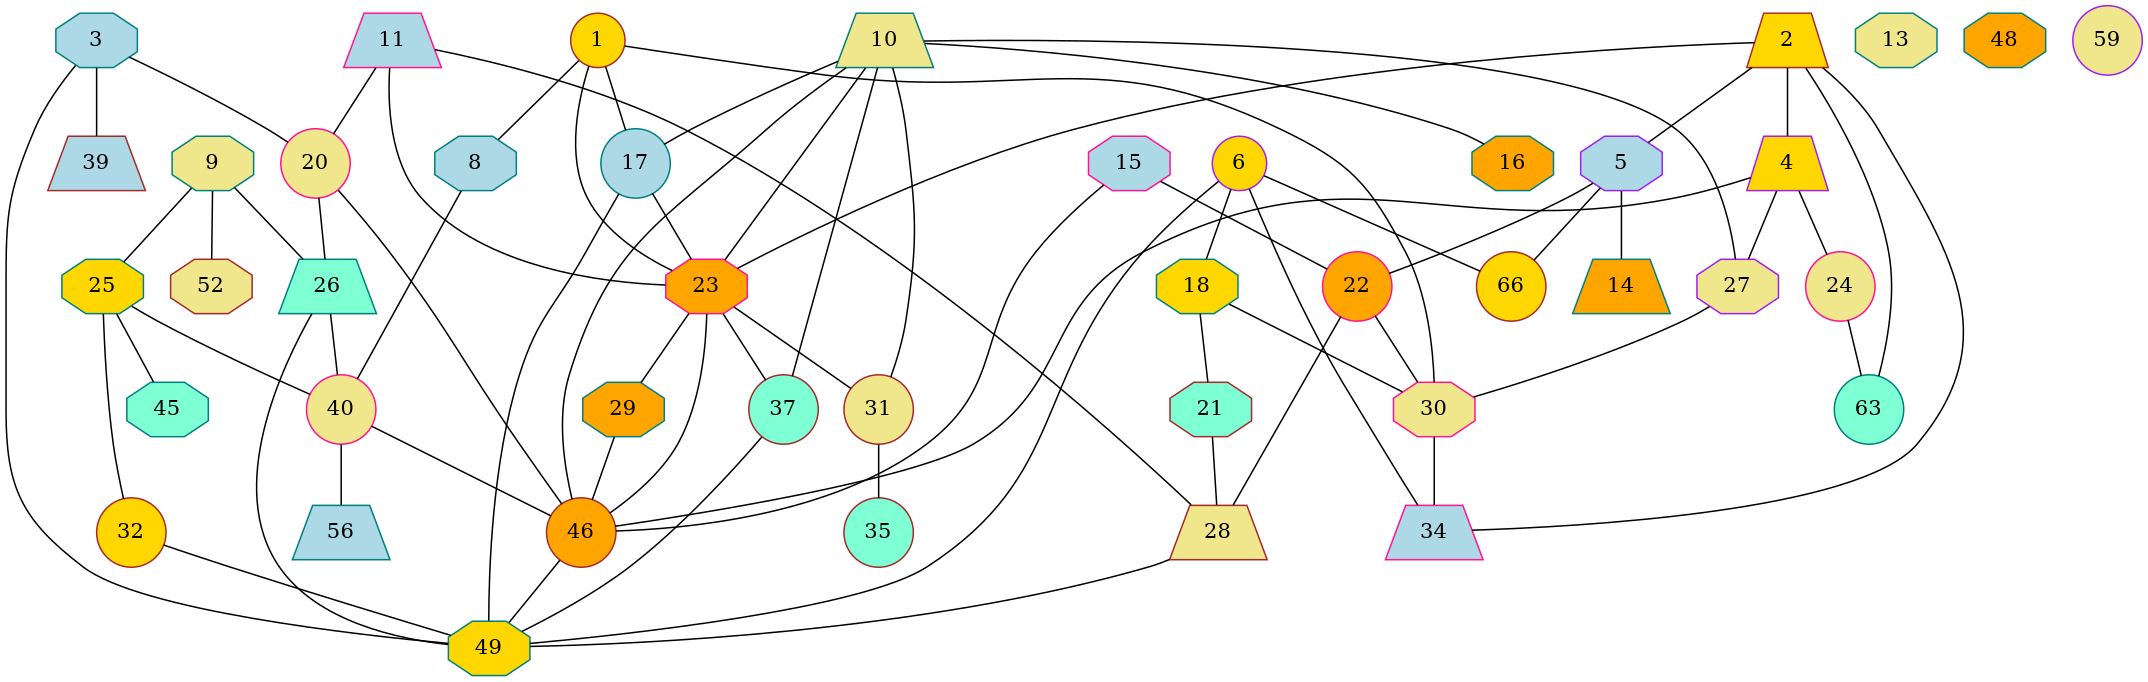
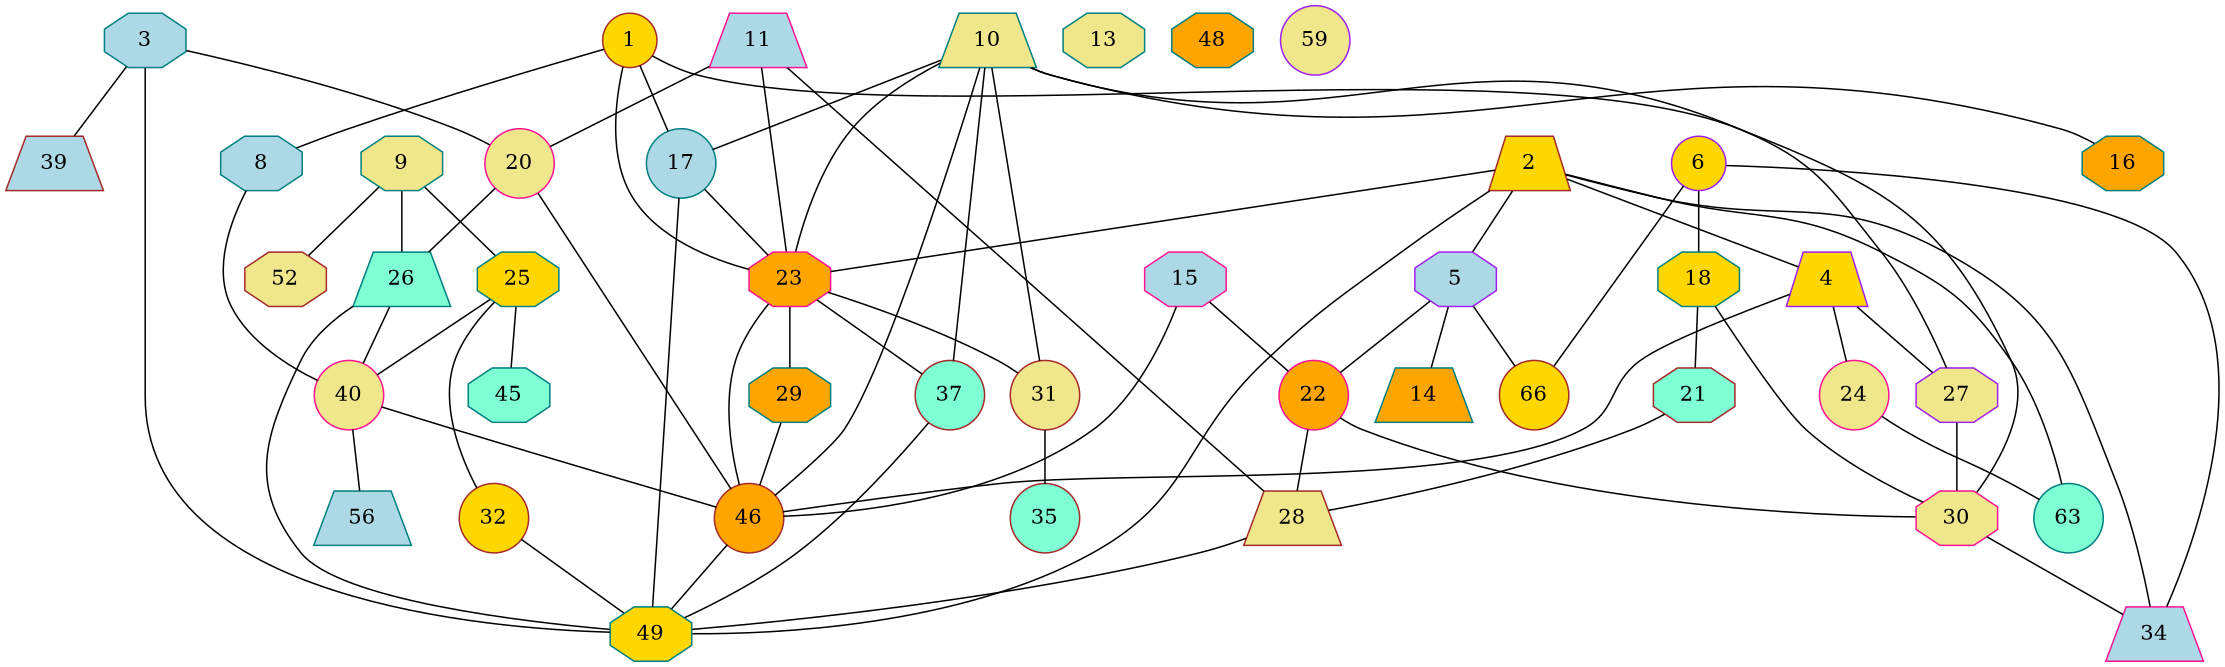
(961, 541) -> (1145, 515)
